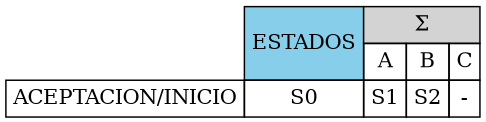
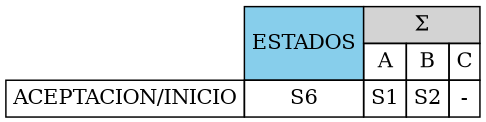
(304, 98) -> (304, 98)
